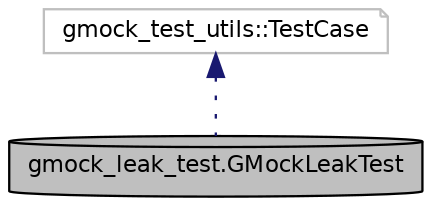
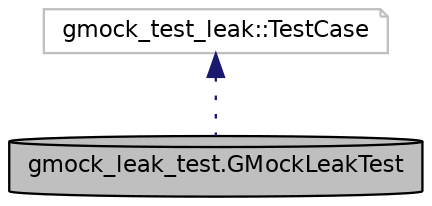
(216, 31) -> (216, 31)
